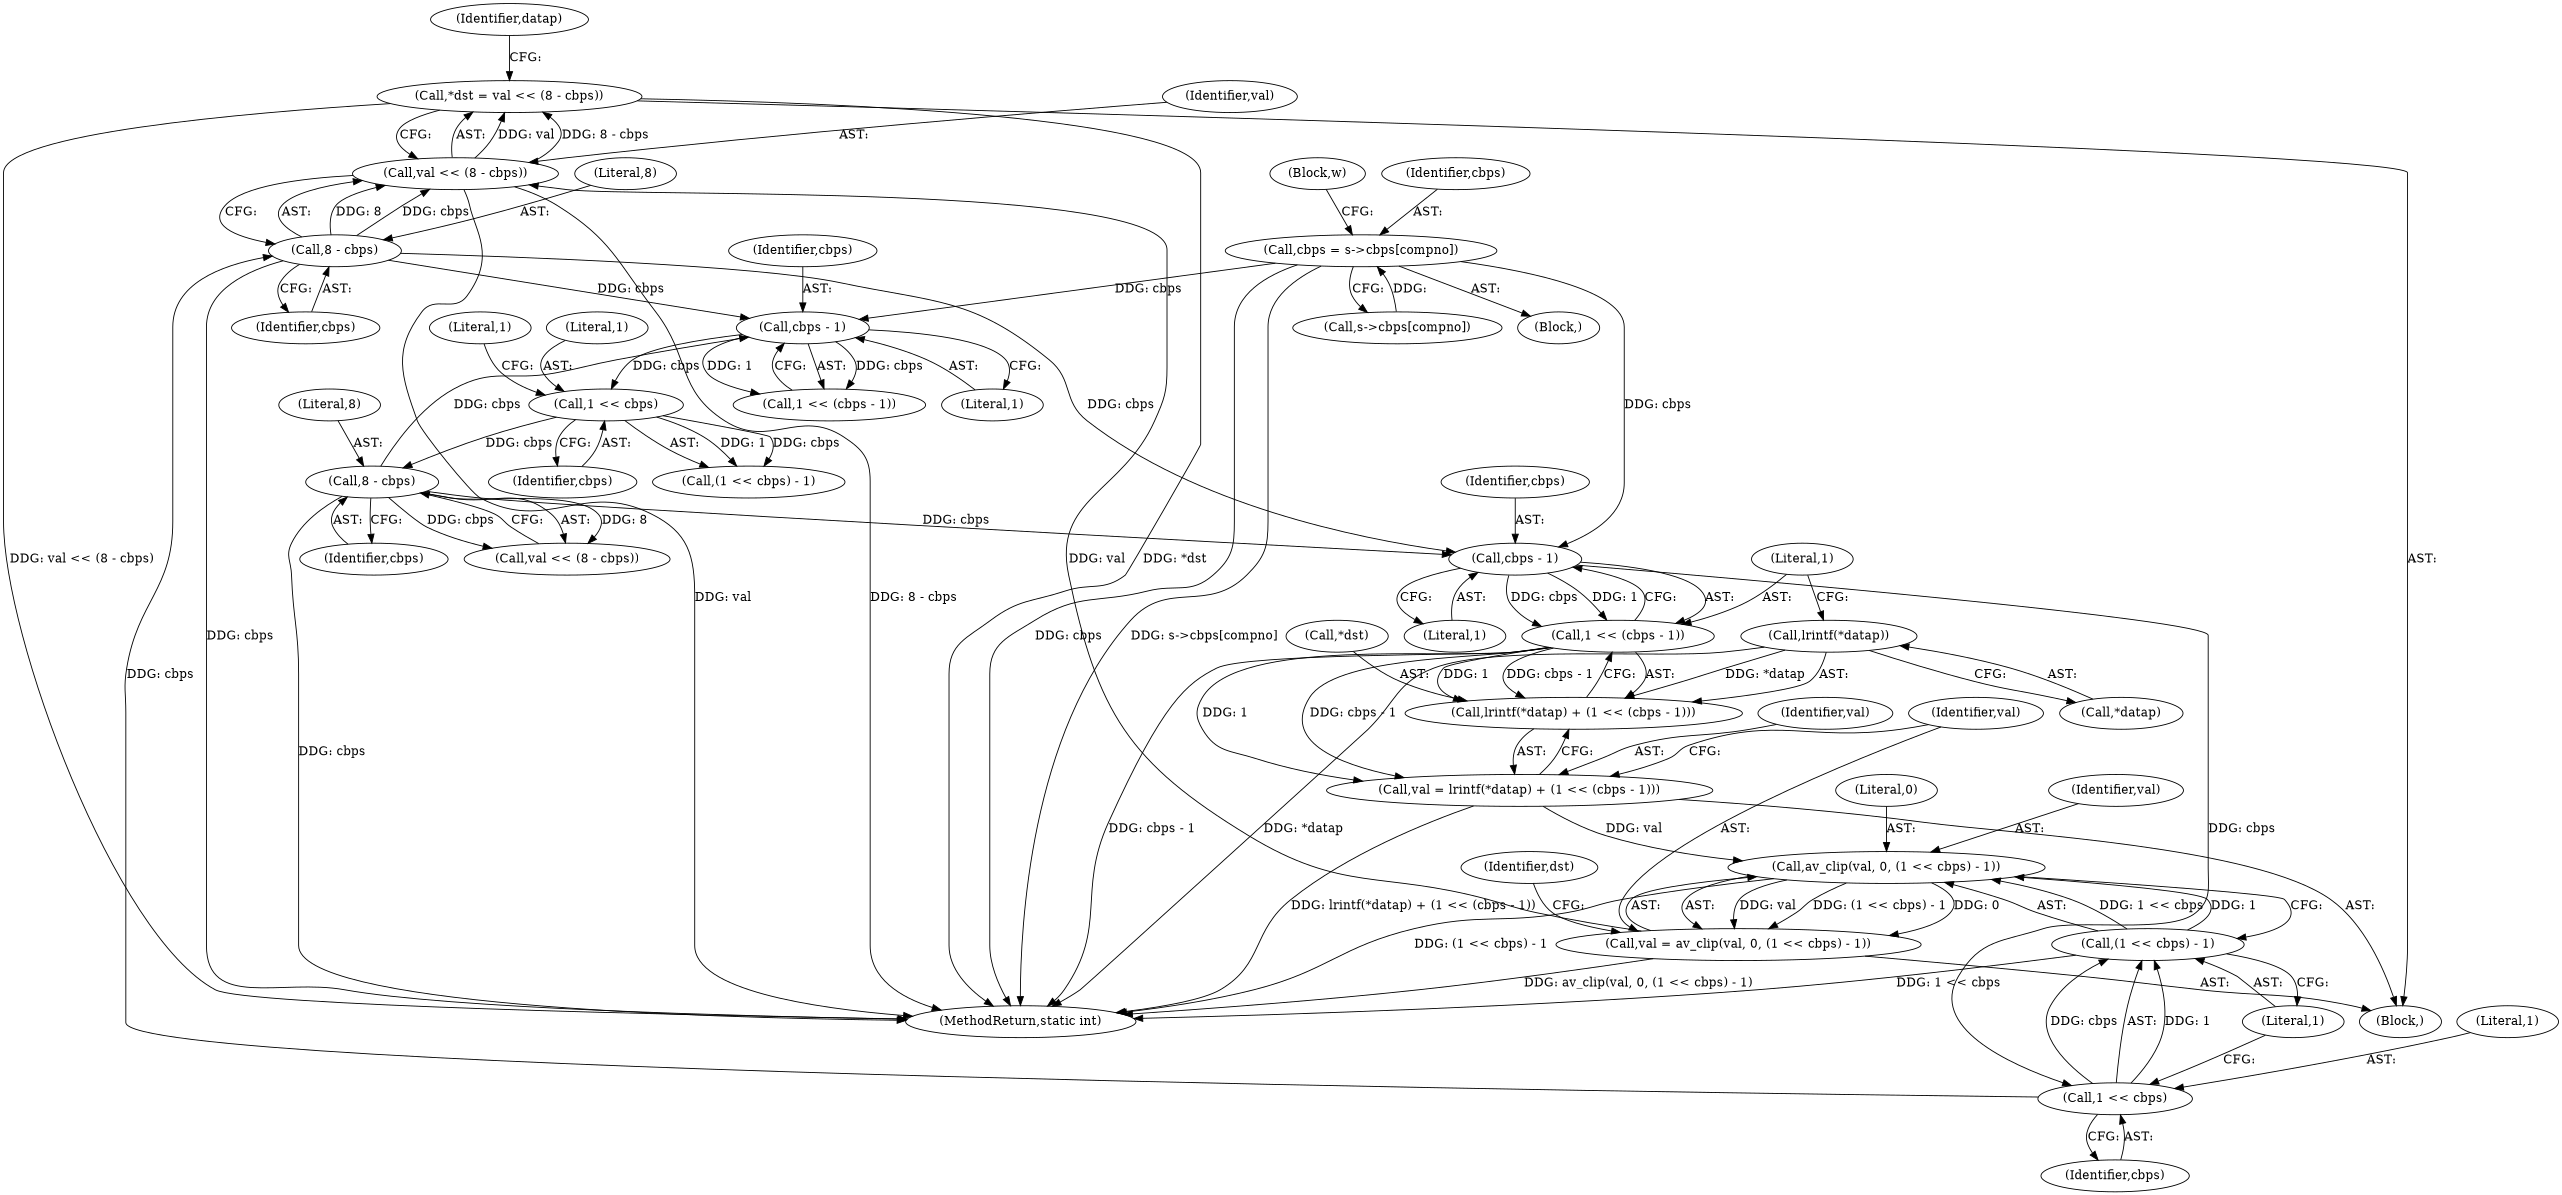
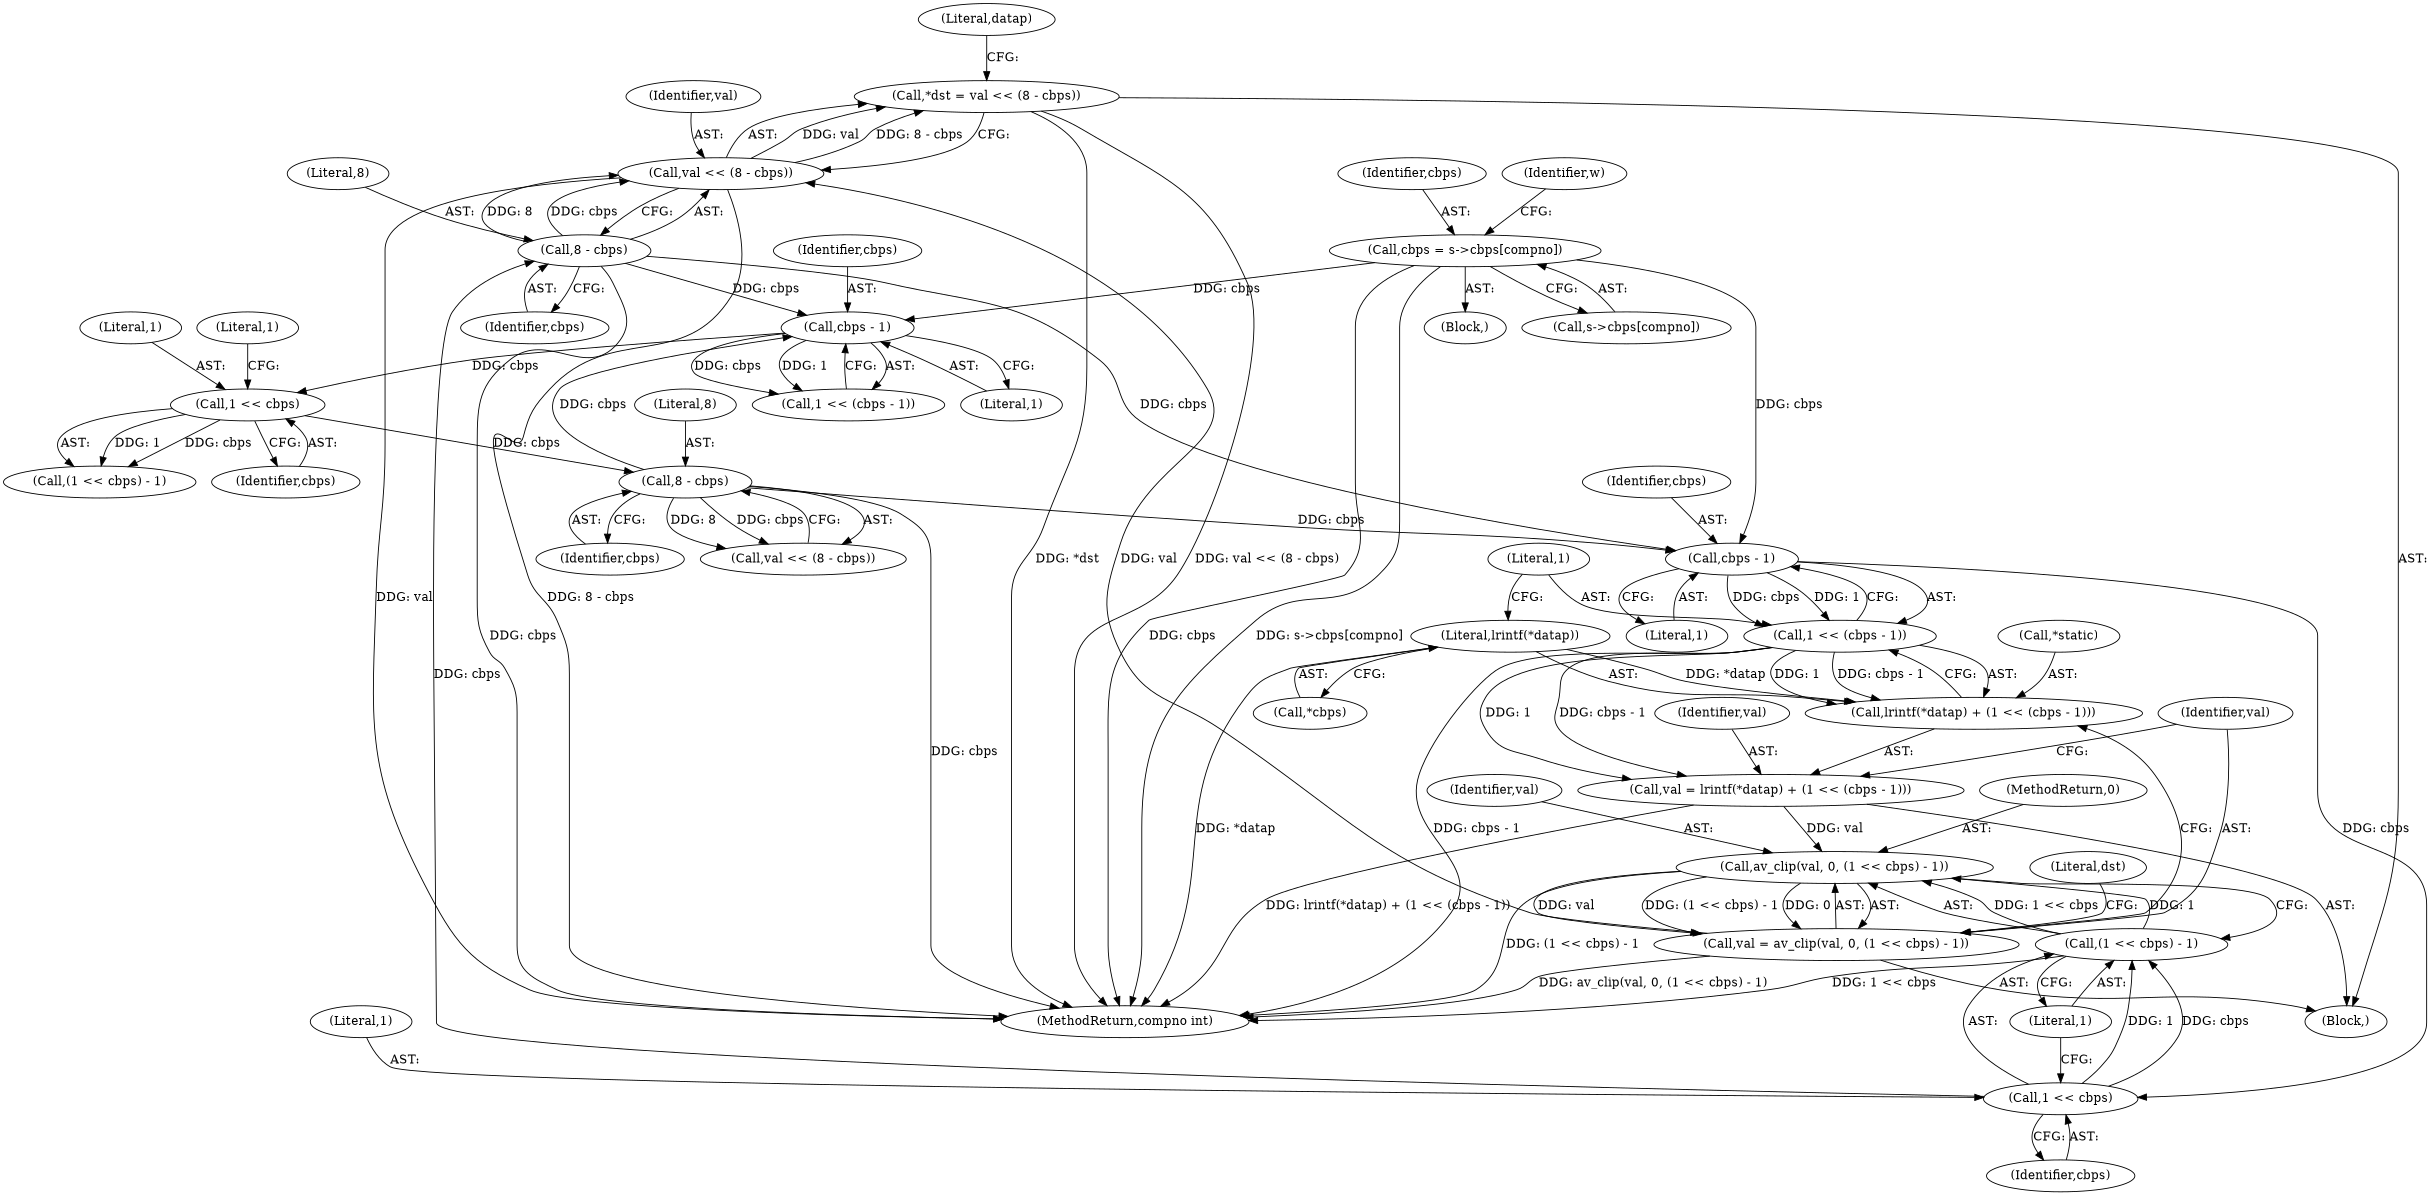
(510, 19) -> (987, 19)
(1318, 174) -> (1564, 174)
(1412, 289) -> (1615, 289)
(1337, 636) -> (2059, 636)
(1829, 636) -> (1510, 636)
(2121, 713) -> (1310, 713)
(1555, 758) -> (2164, 894)
(1887, 790) -> (2063, 790)
(1529, 868) -> (2088, 868)
(1021, 1022) -> (1125, 1022)
